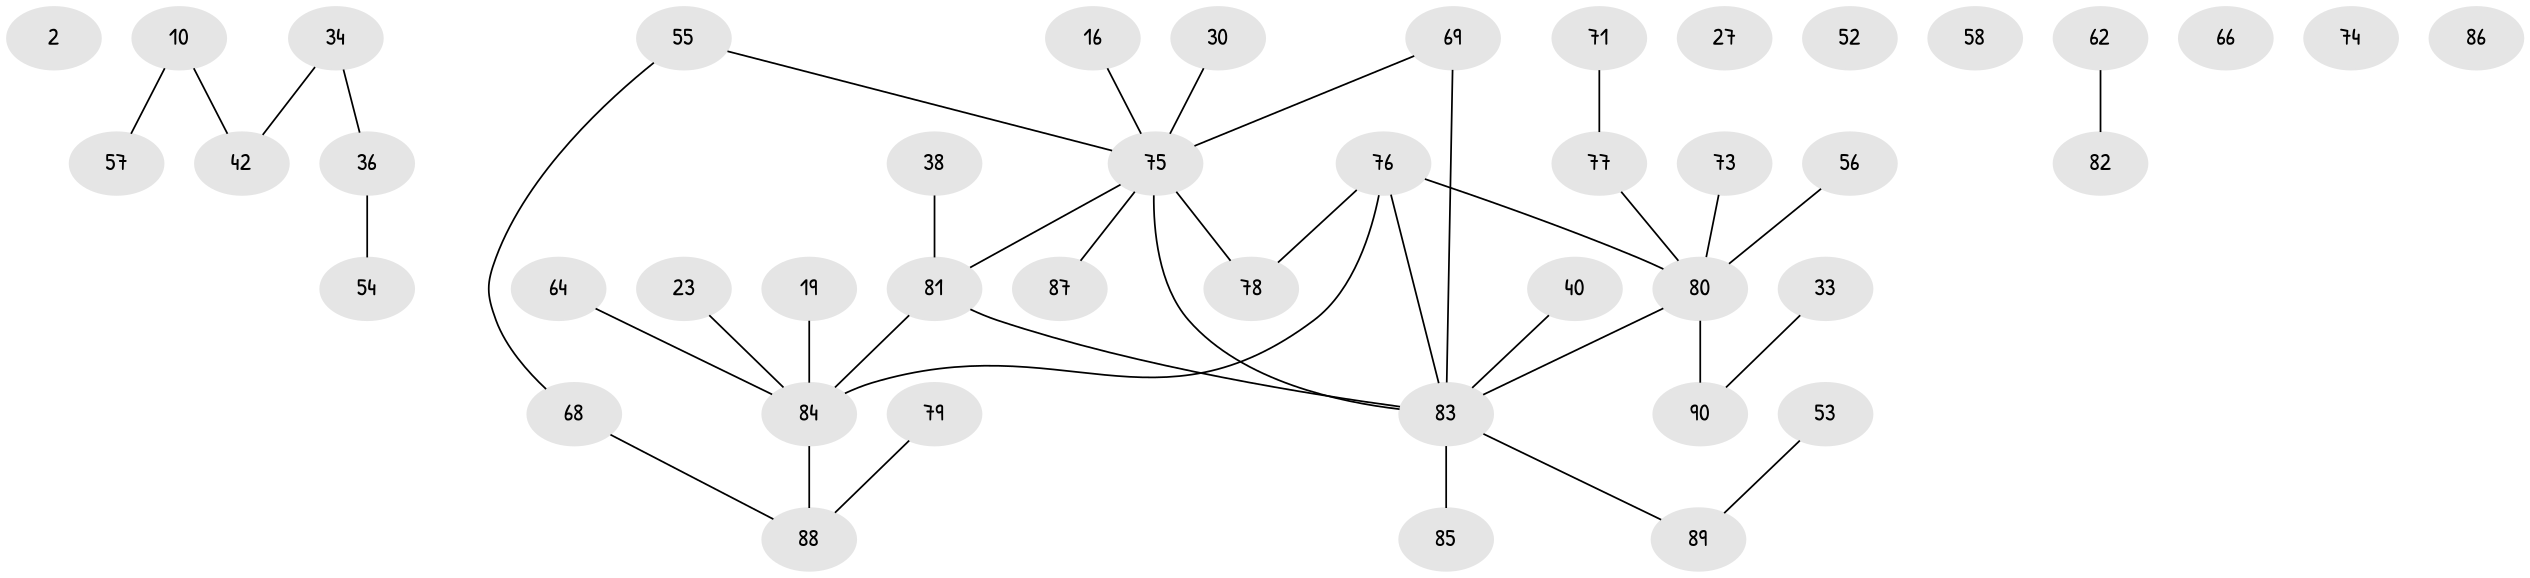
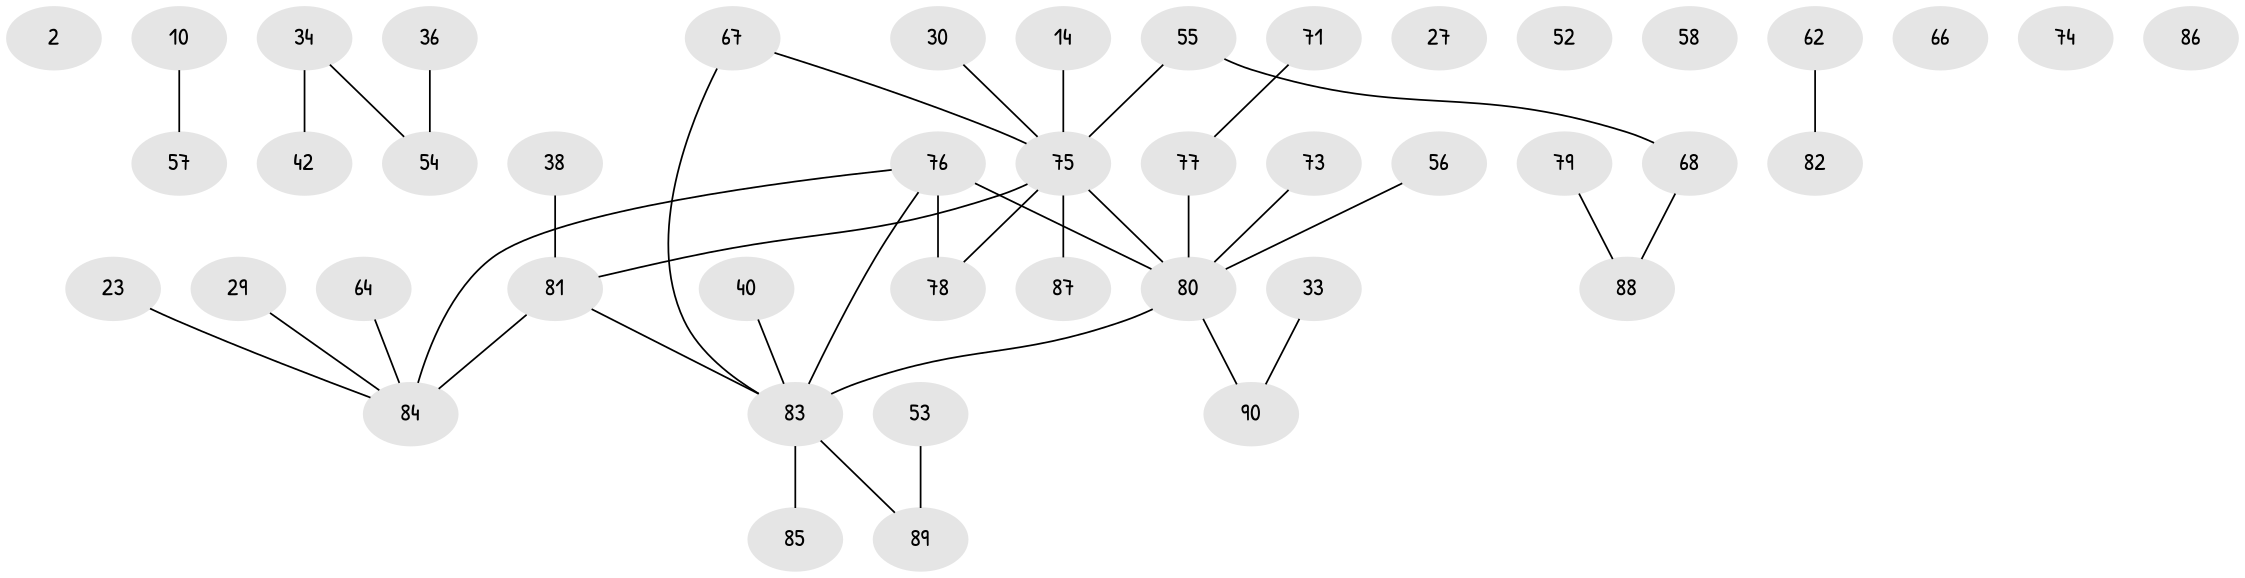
(1093, 38) -> (1063, 38)
(1453, 38) -> (733, 38)
(211, 101) -> none
(352, 101) -> (367, 101)
(809, 289) -> (238, 289)
(1227, 353) -> (1126, 226)
(809, 477) -> none
